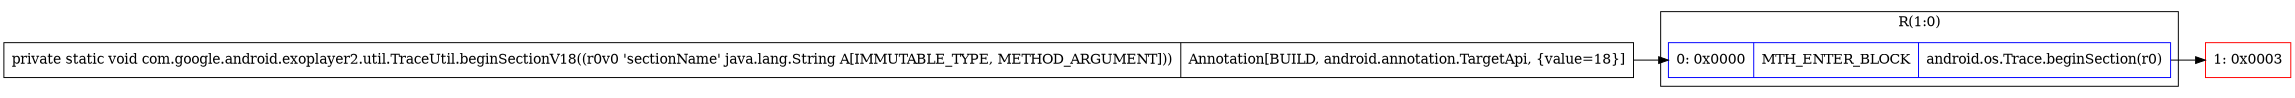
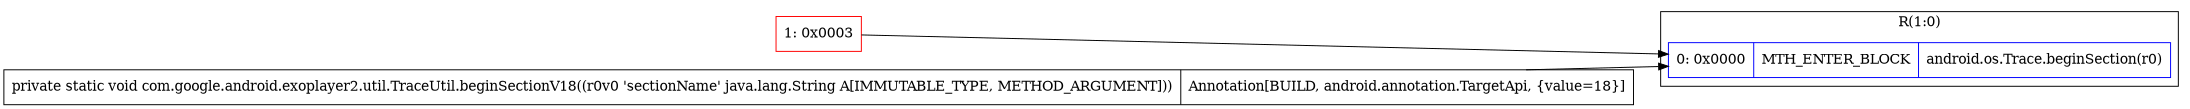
(2184, 60) -> (1260, 44)
